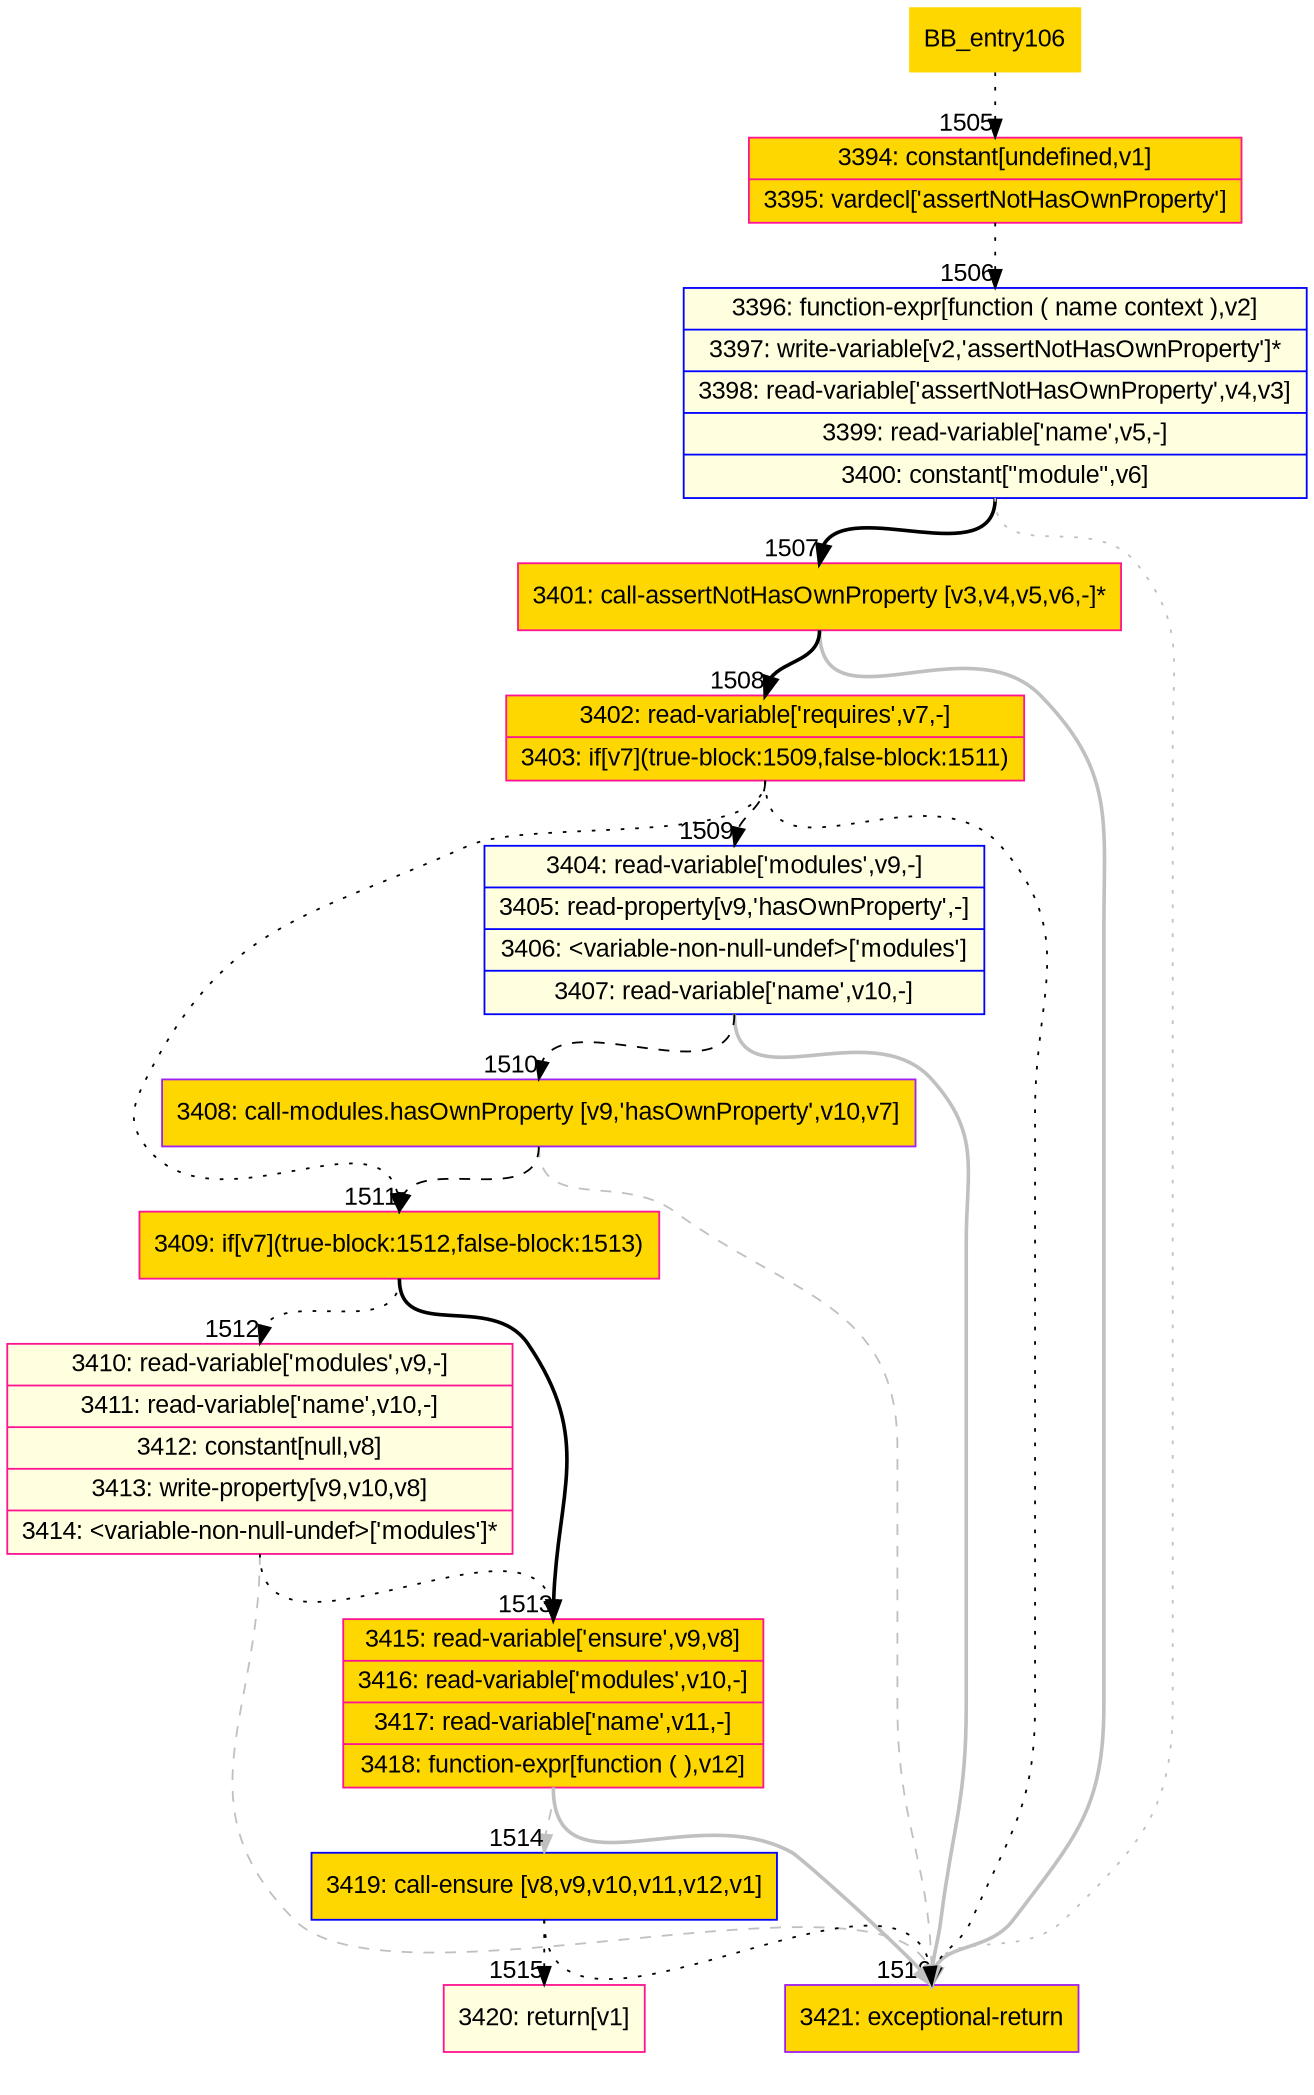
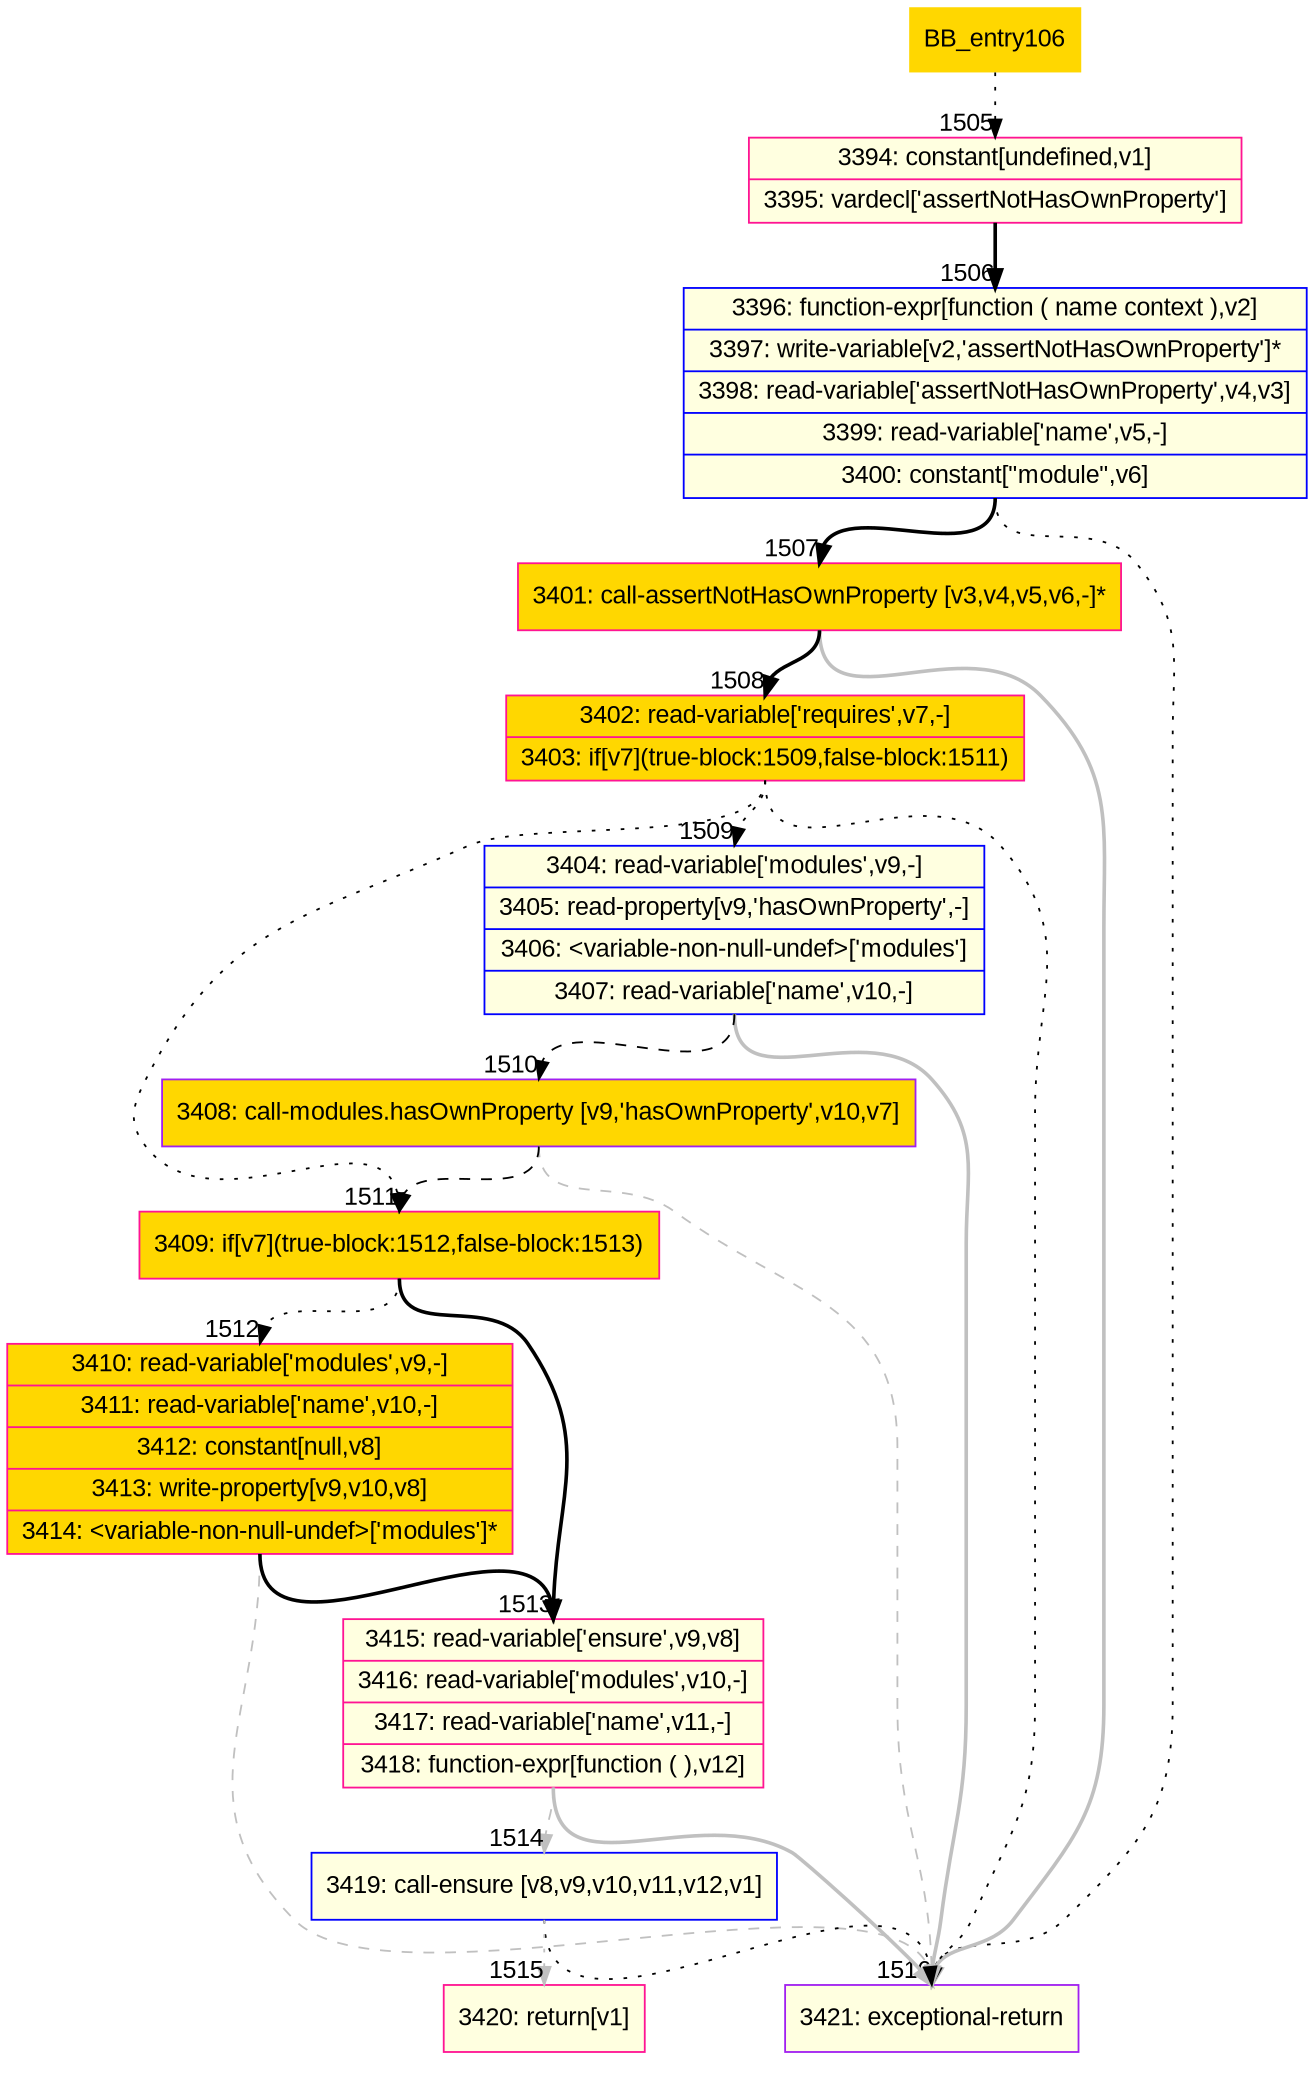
(995, 180) -> (995, 180)
(995, 246) -> (995, 246)
(756, 806) -> (756, 806)
(1173, 1241) -> (1173, 1241)
(260, 1449) -> (260, 1449)
(398, 1589) -> (398, 1589)
(553, 1703) -> (553, 1703)
(544, 1886) -> (544, 1886)
(544, 1943) -> (544, 1943)
(932, 2019) -> (932, 2019)
